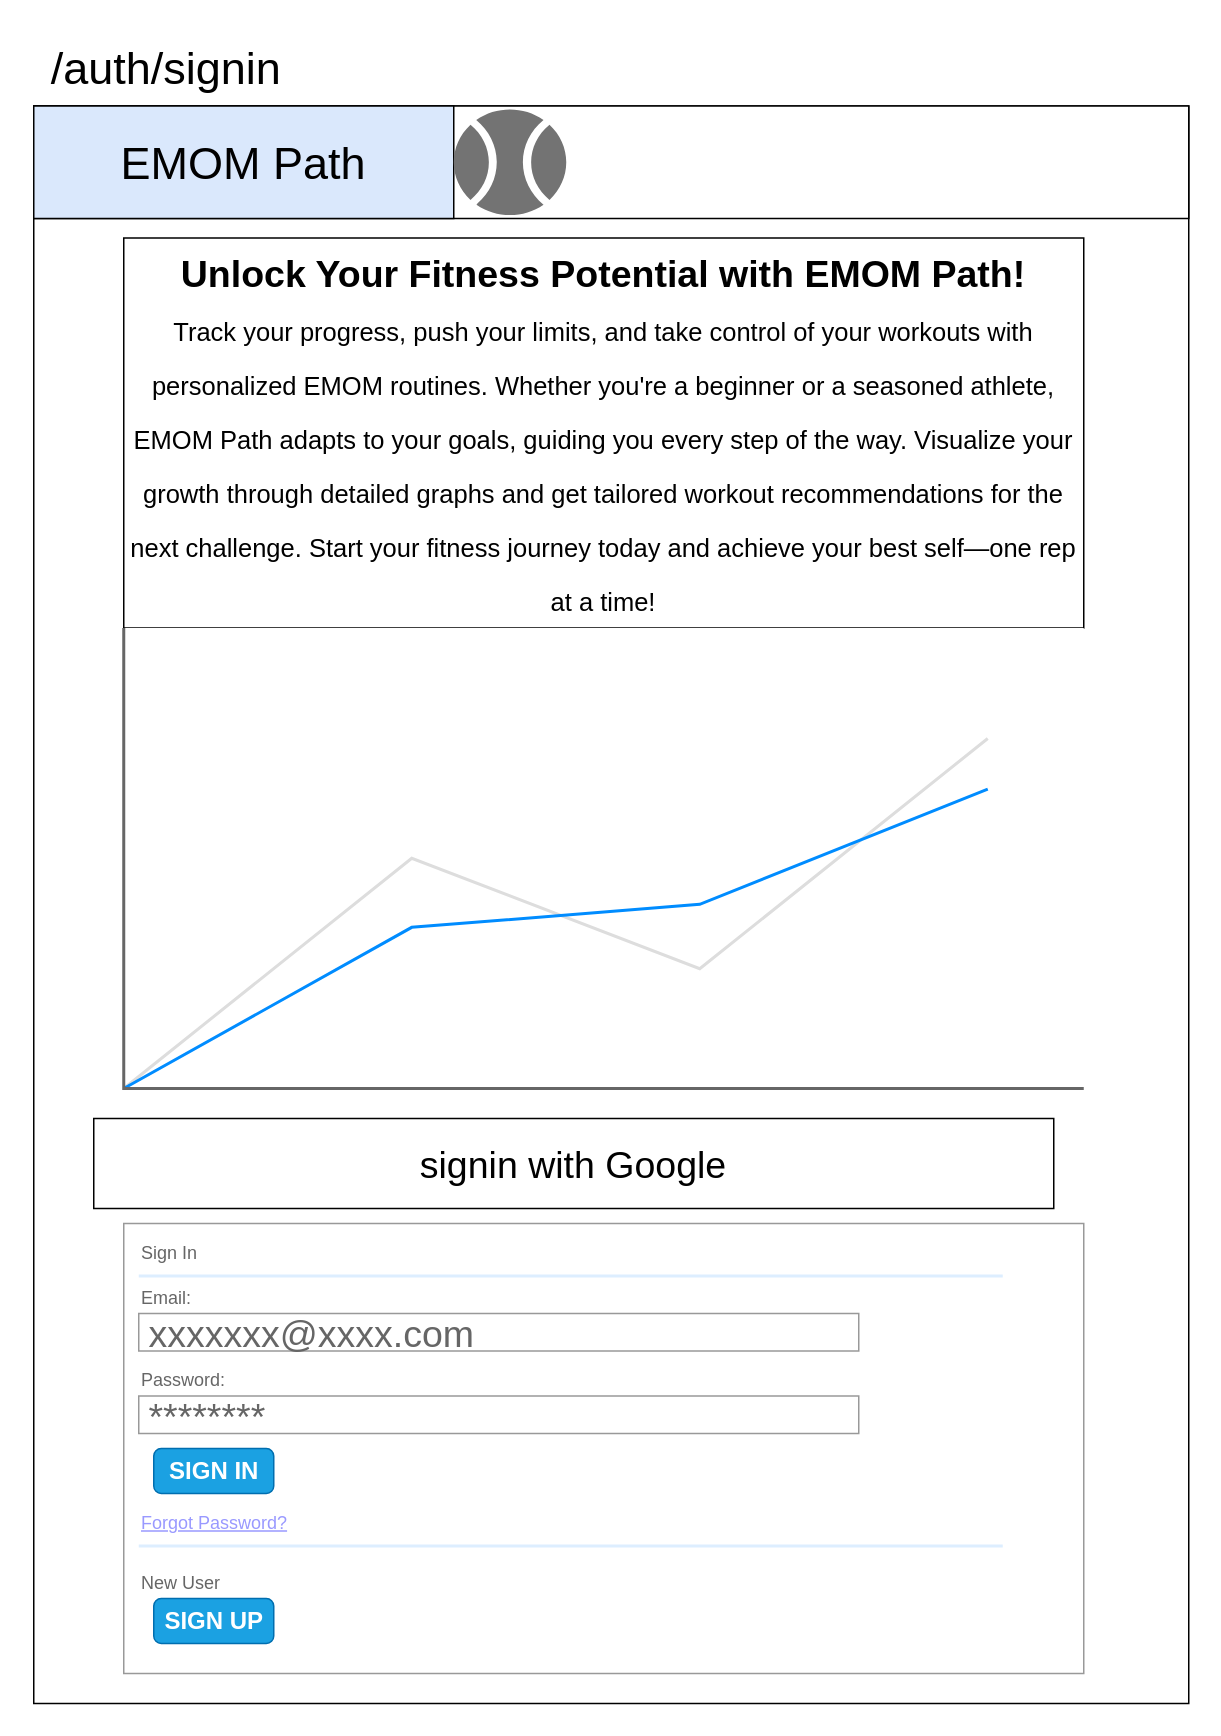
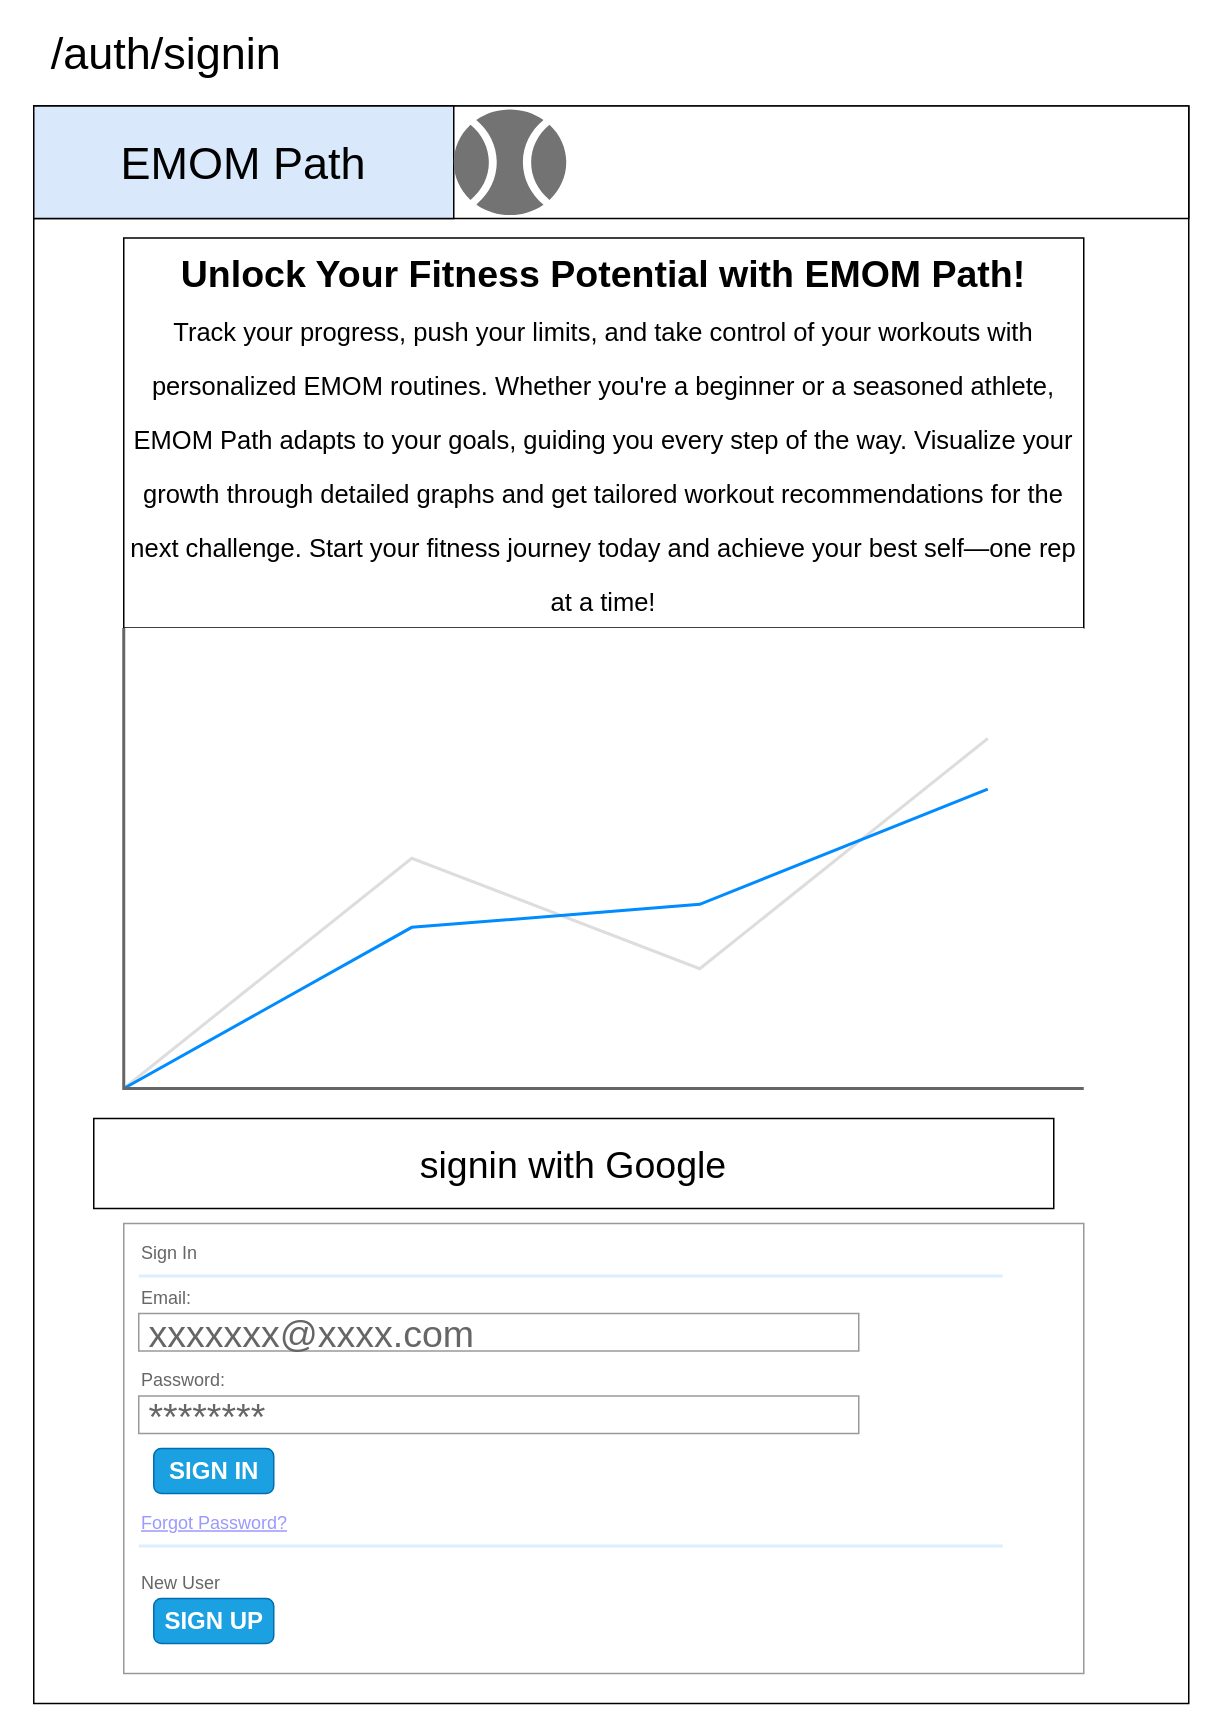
(166, 68) -> (166, 53)
